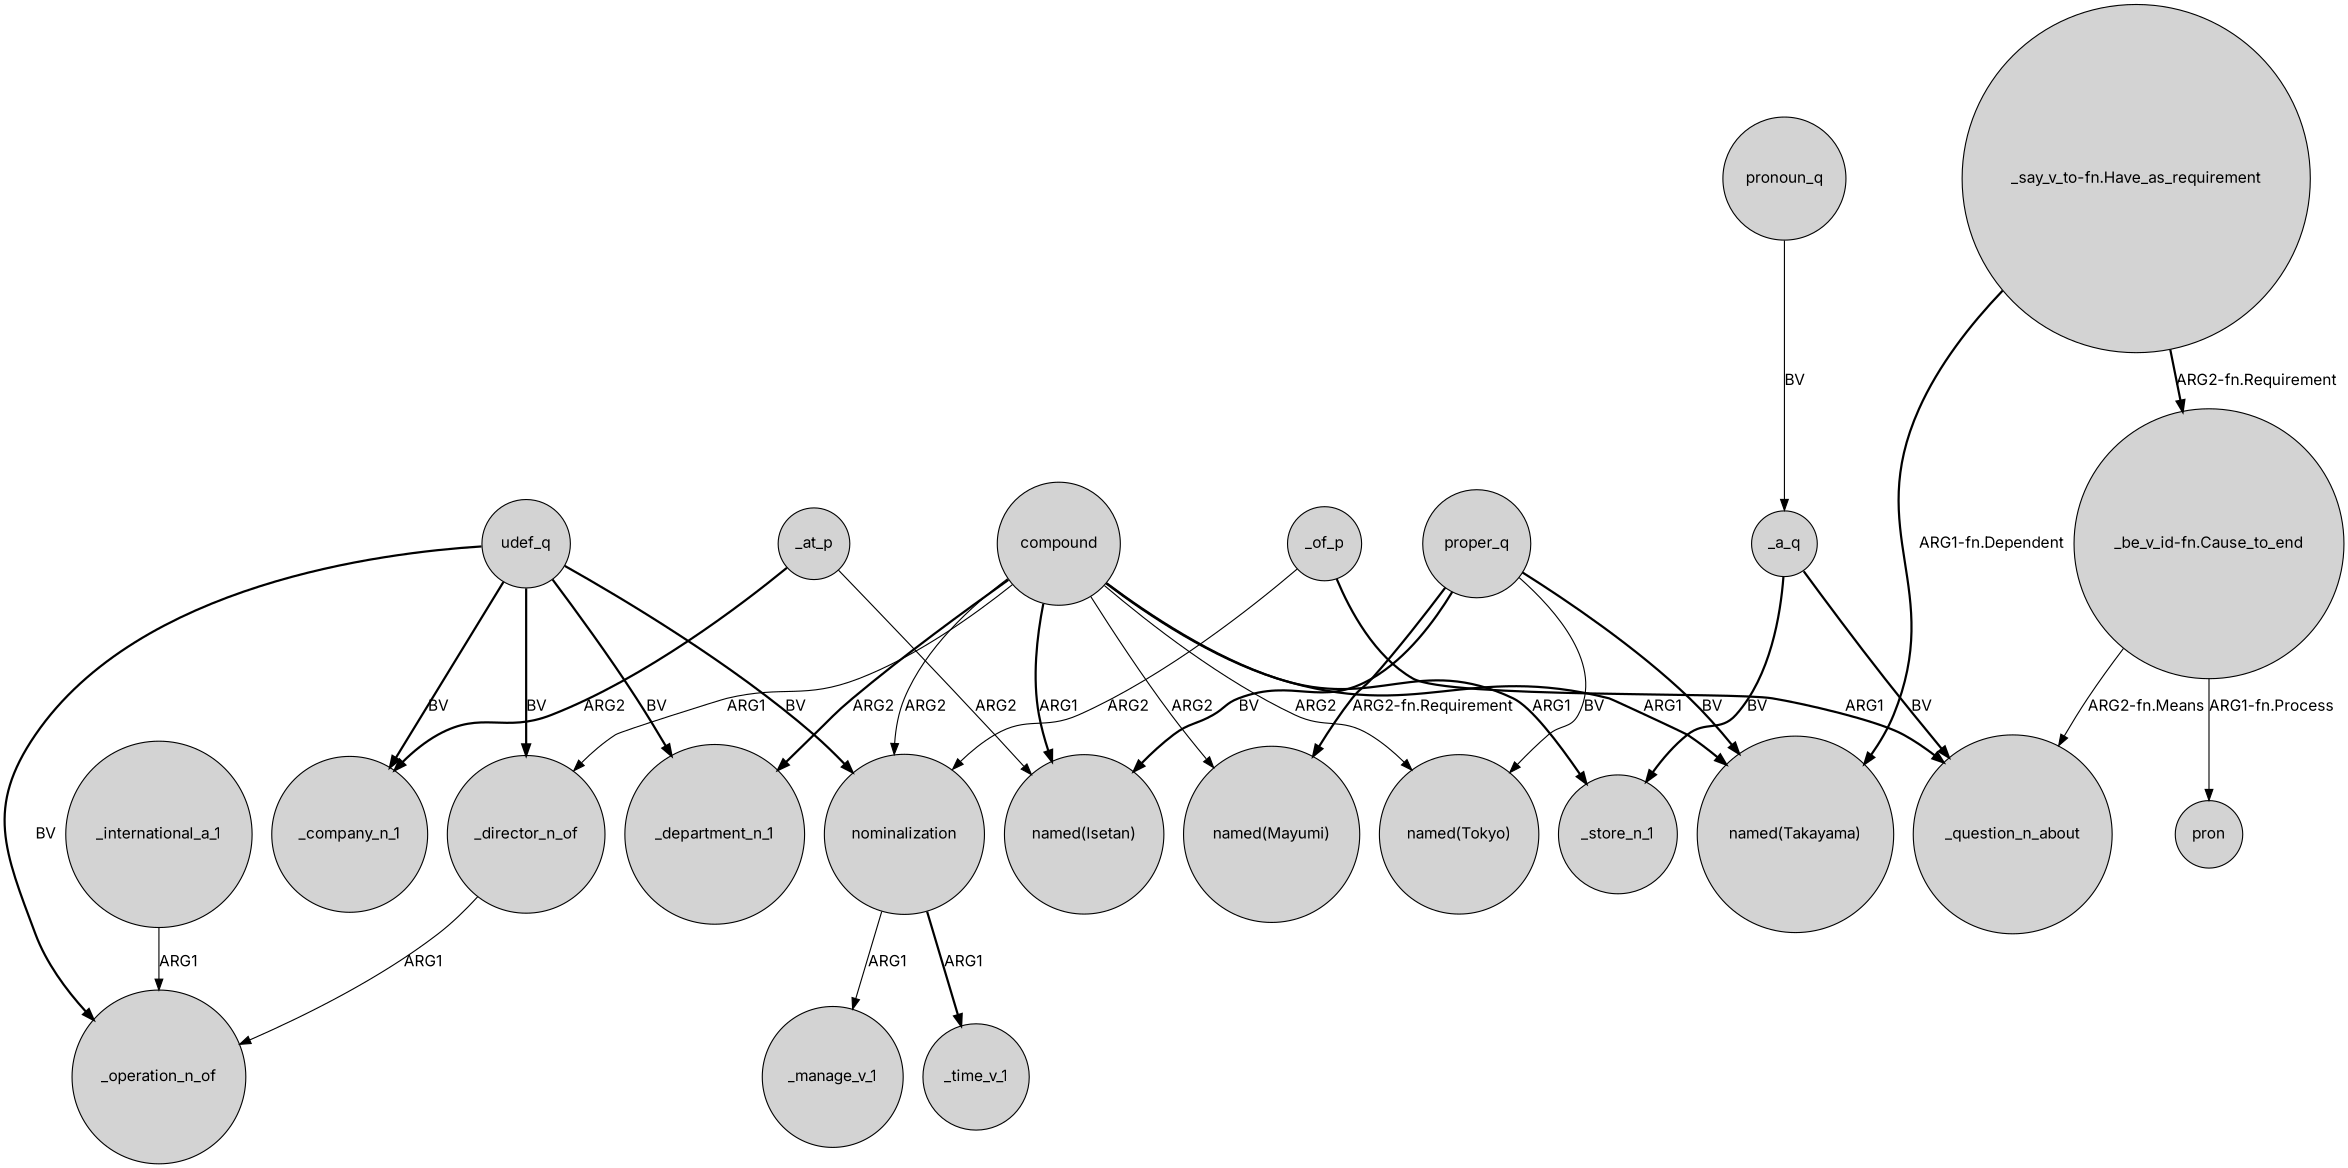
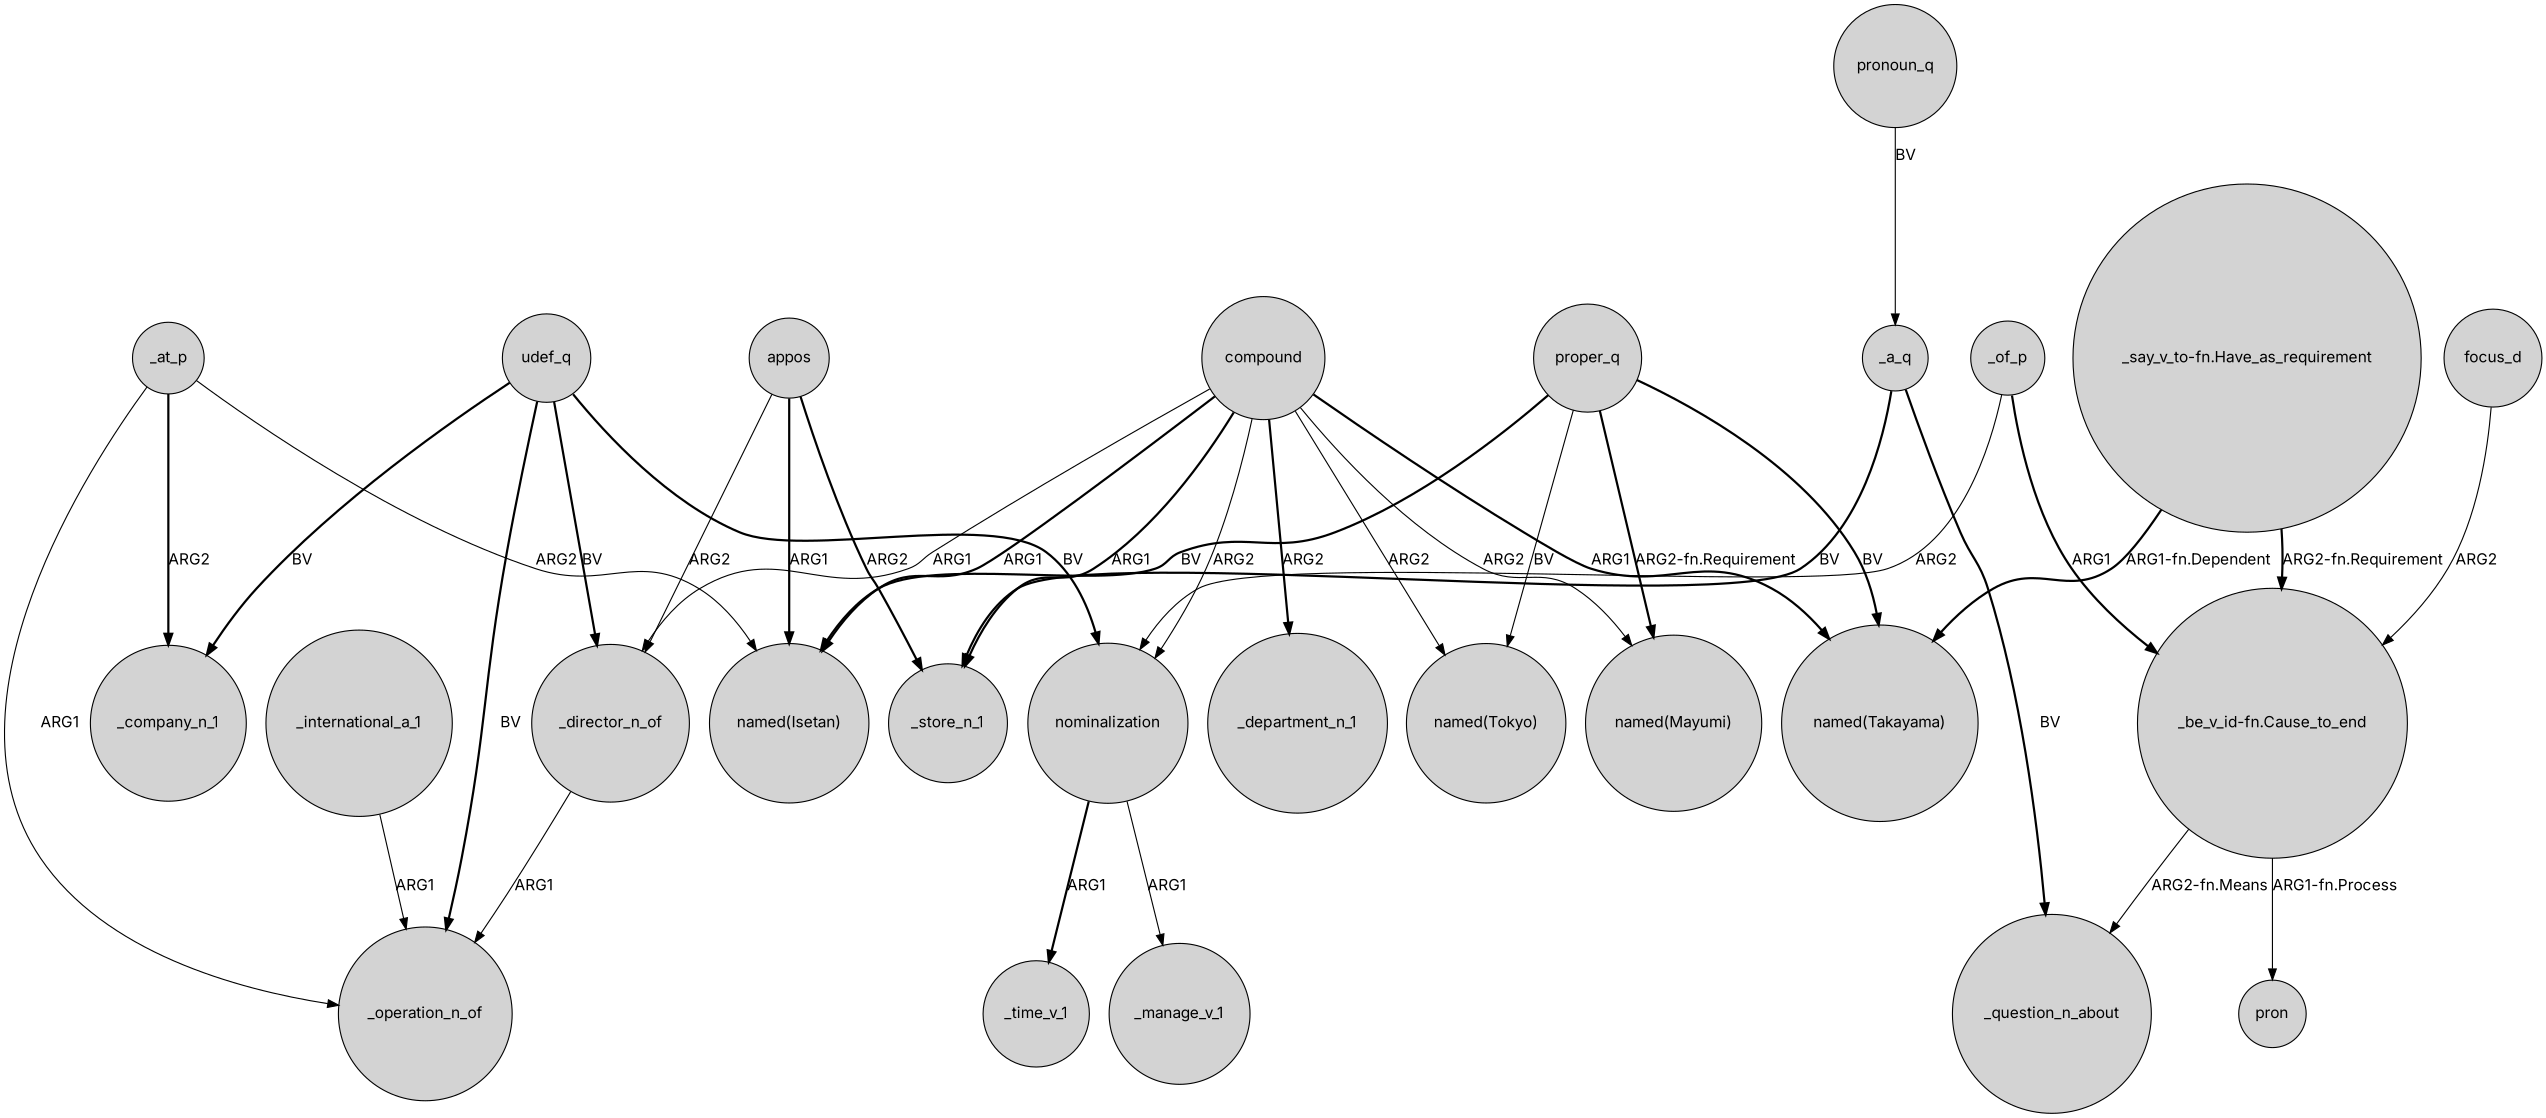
none -> (789, 358)
none -> (2493, 358)
(611, 661) -> none
(1632, 694) -> (2053, 536)
none -> (10, 774)
